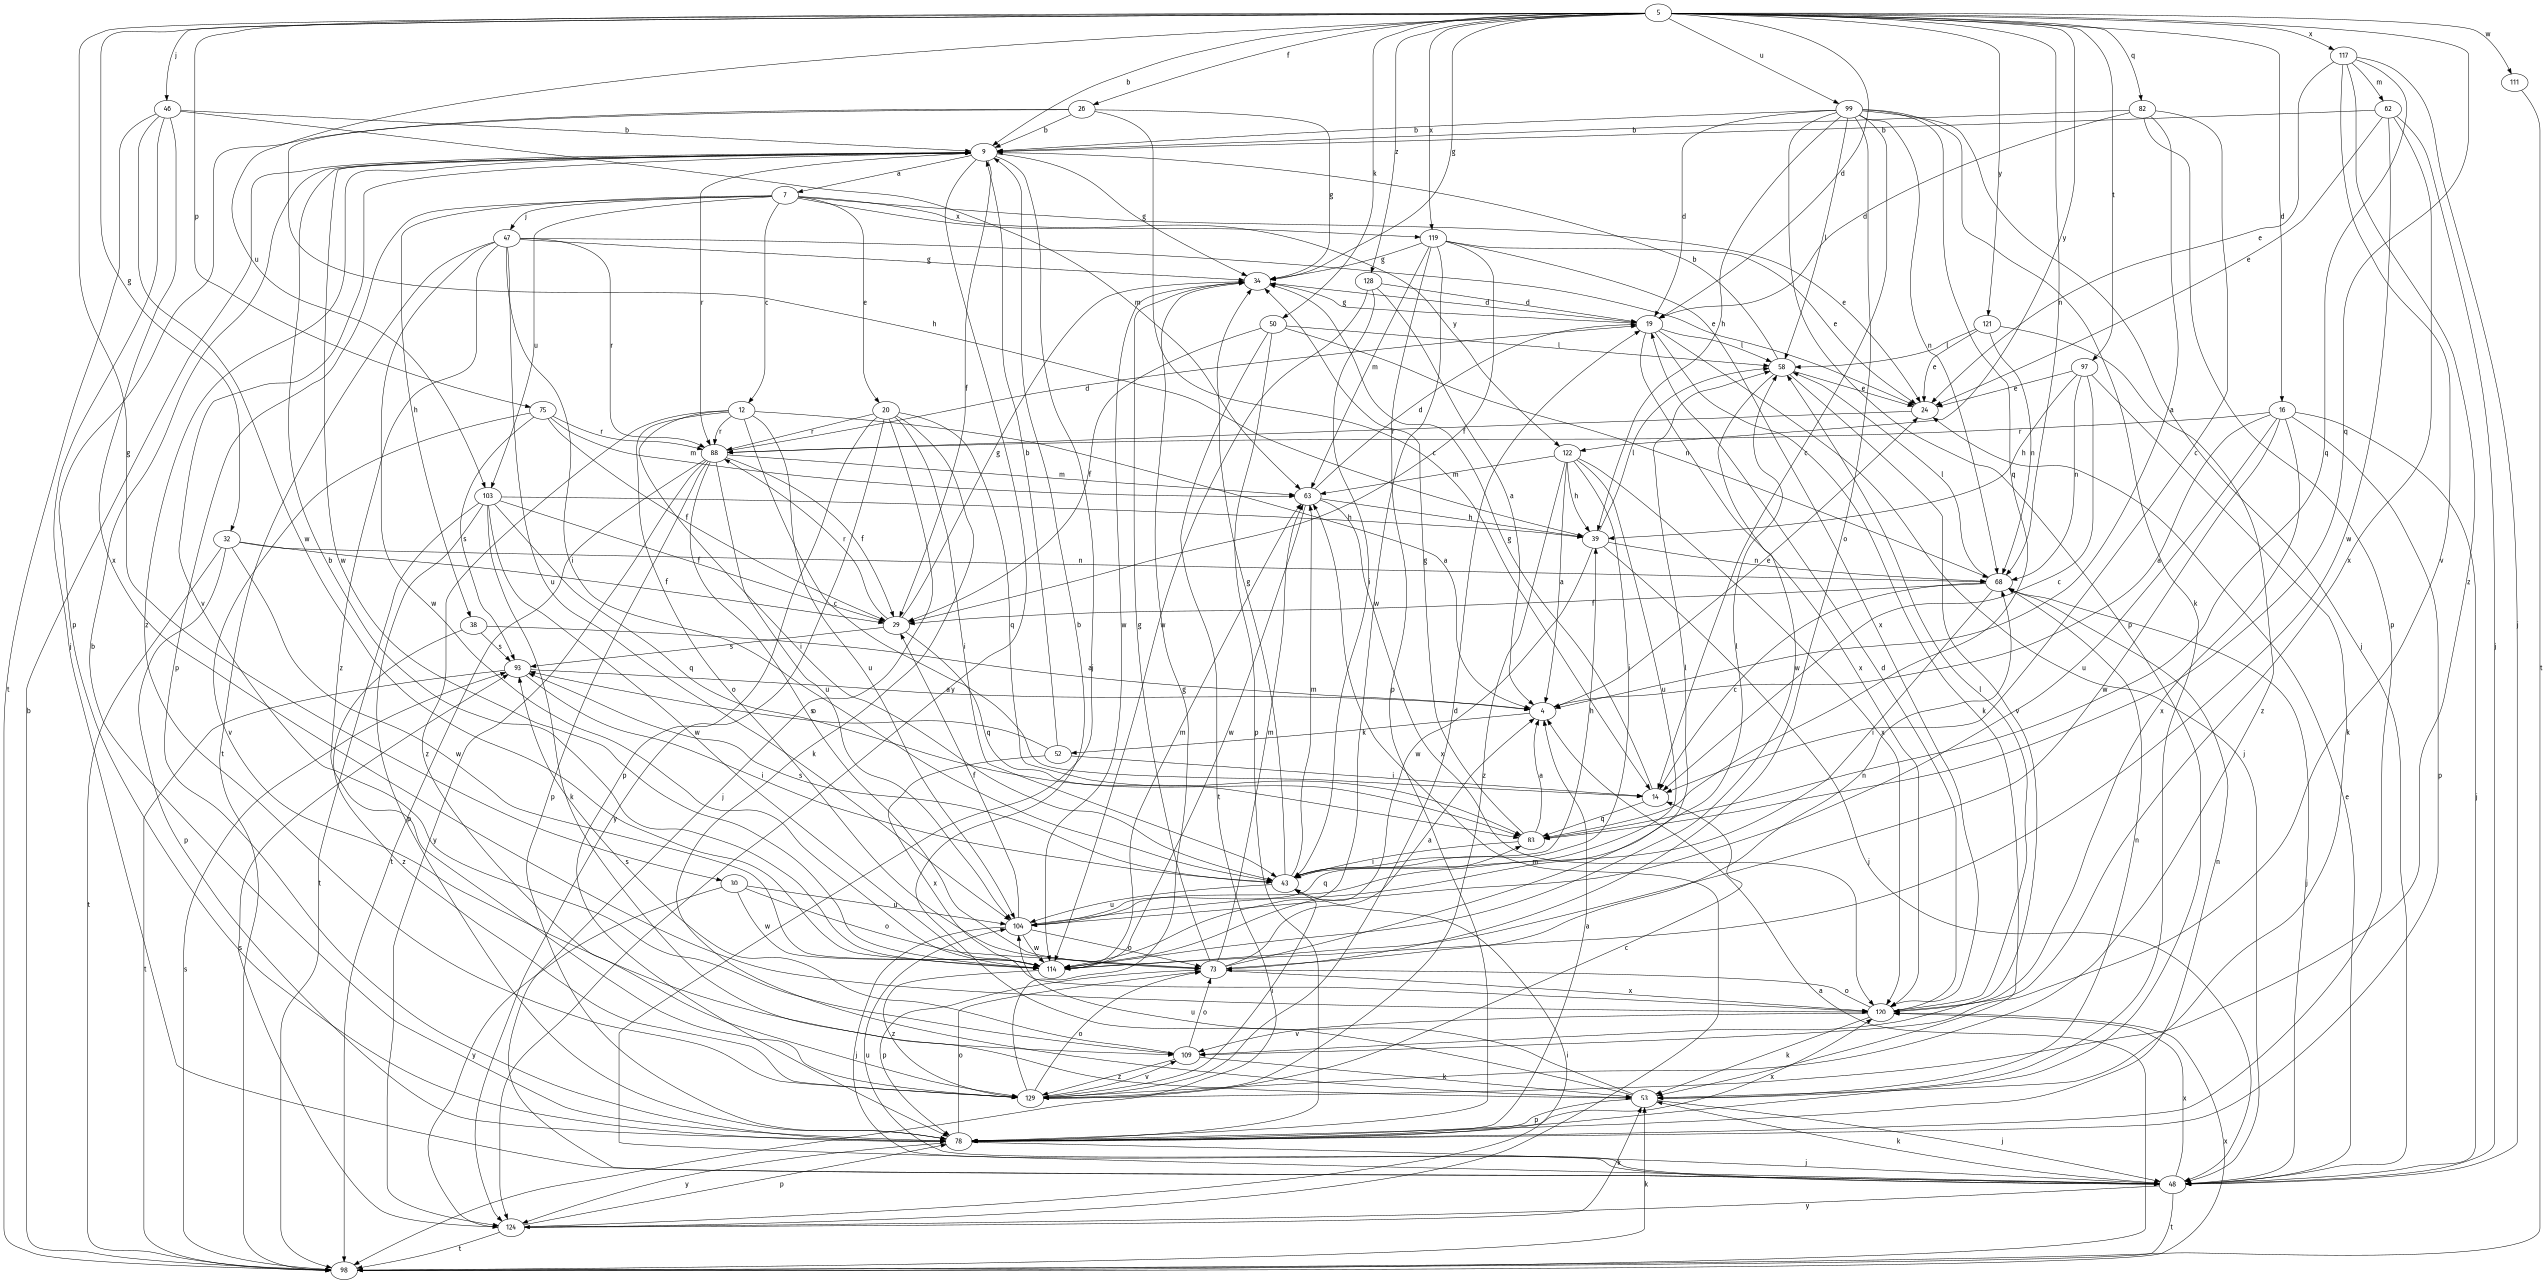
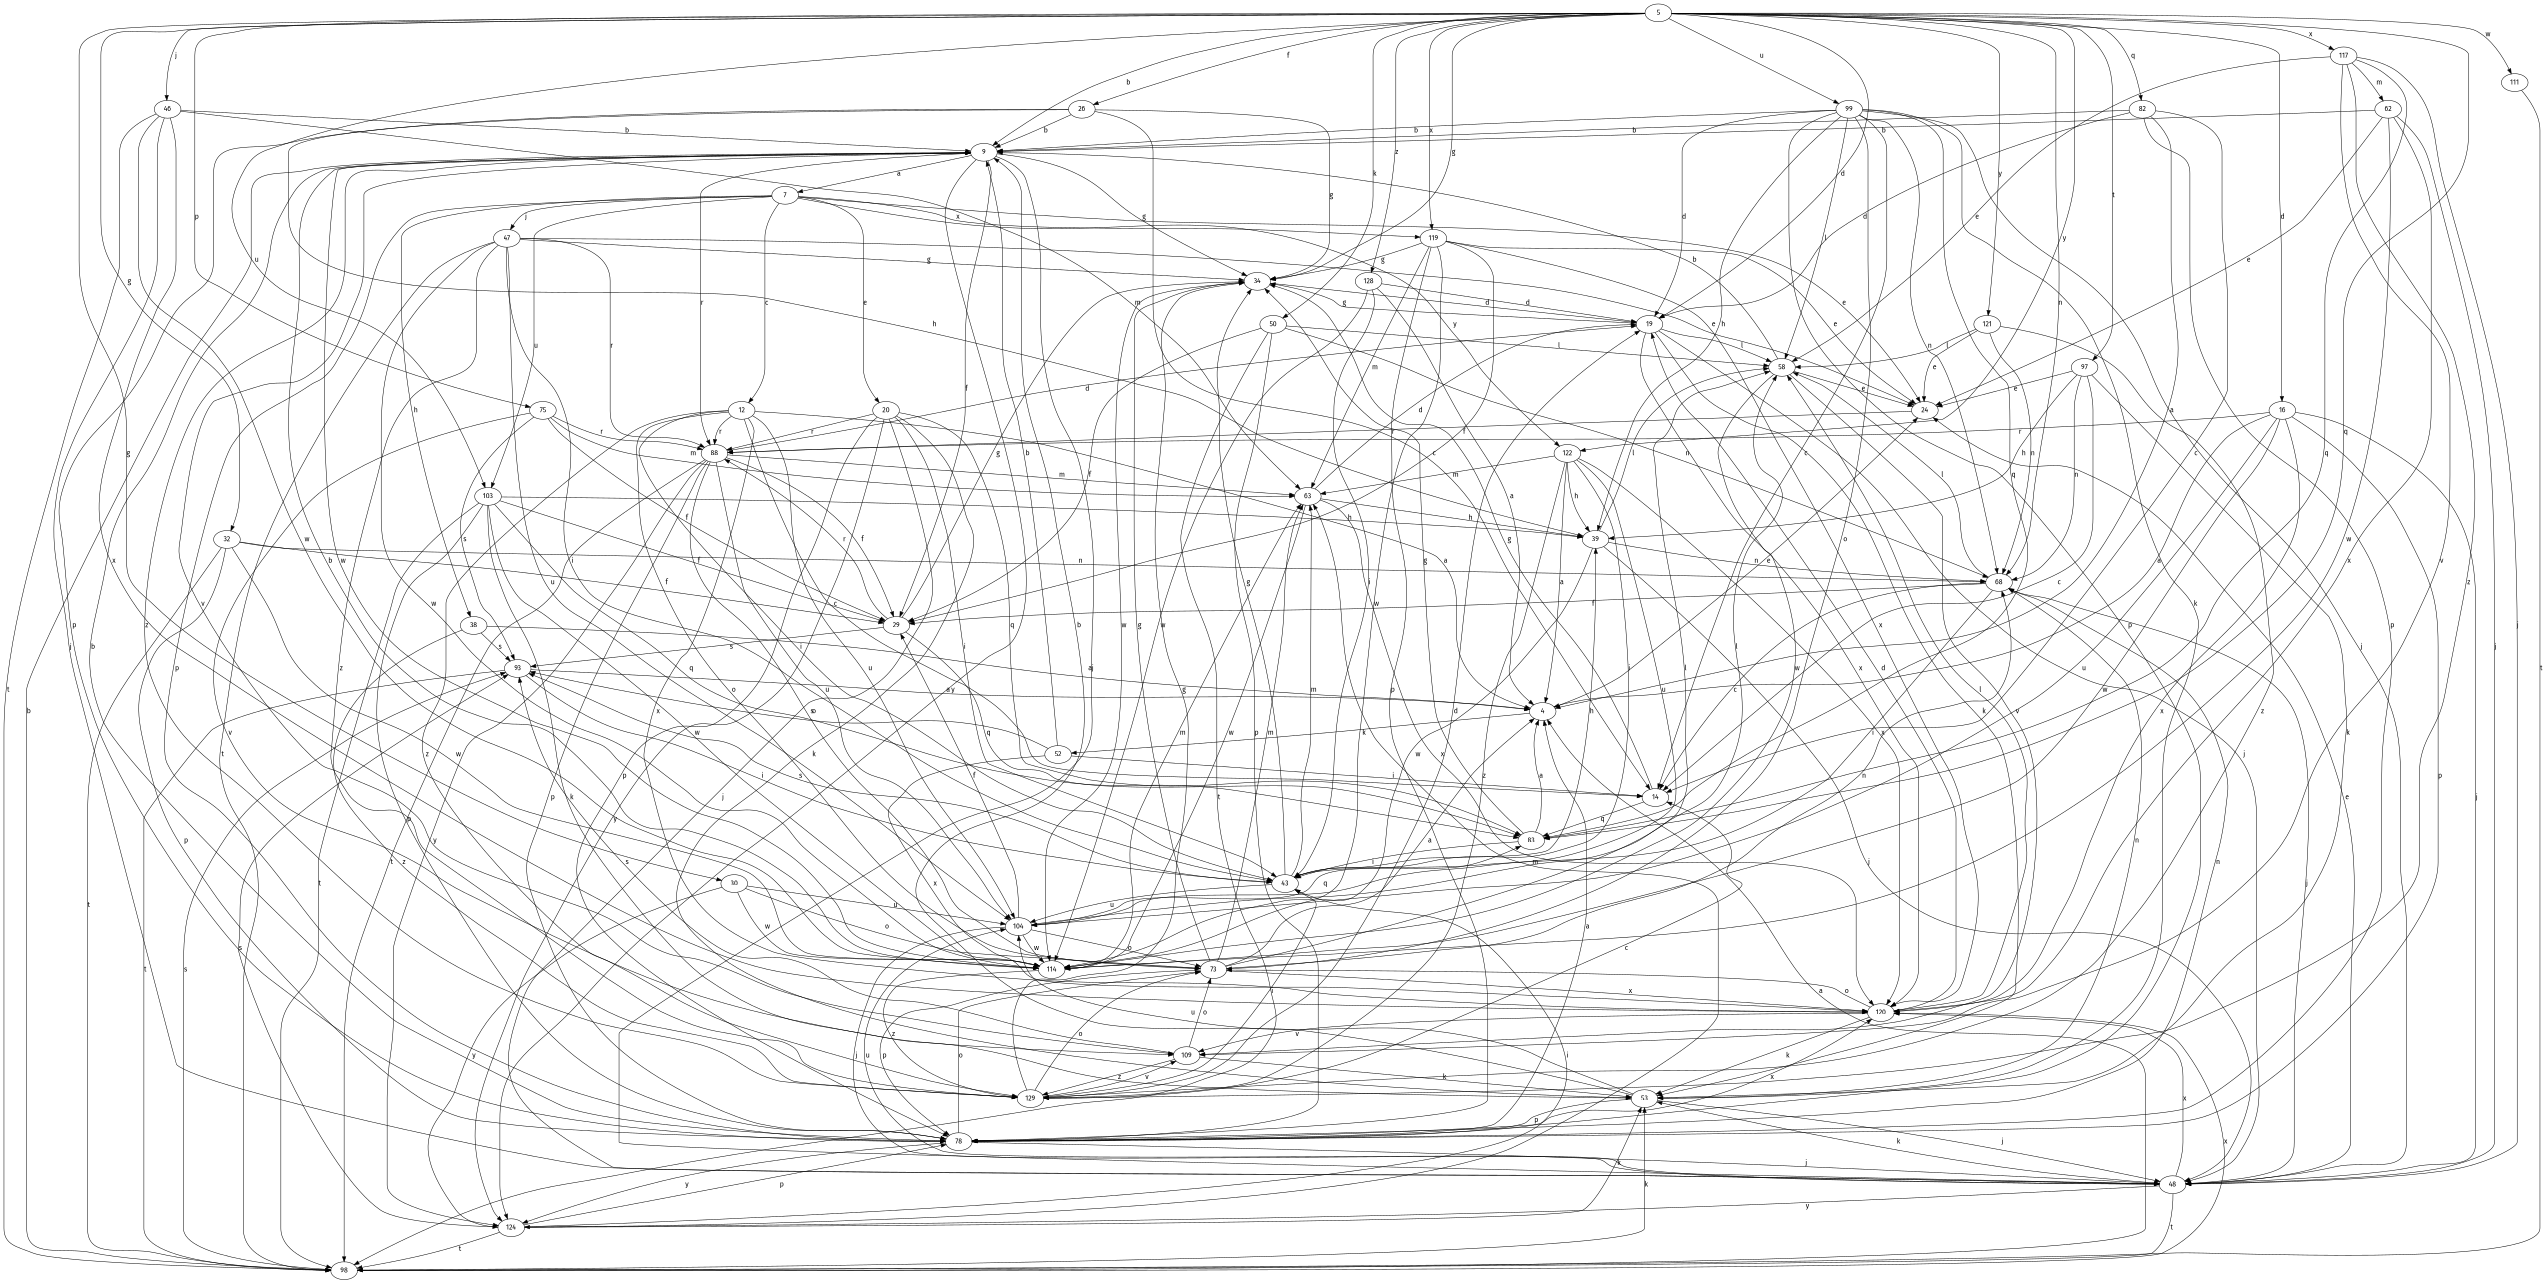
(2179, 252) -> (2036, 155)
none -> (1013, 979)
